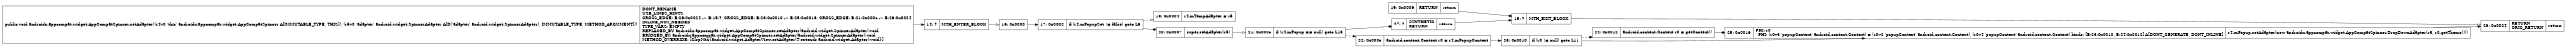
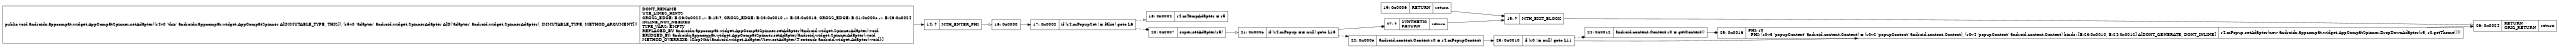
(964, 24) -> (960, 24)
(1148, 29) -> (1141, 29)
